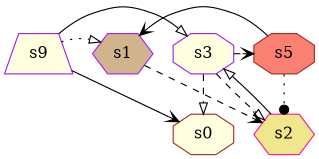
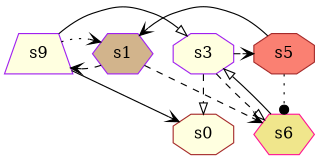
(75, 39) -> (75, 39)
none -> (92, 68)
(284, 134) -> (284, 134)
